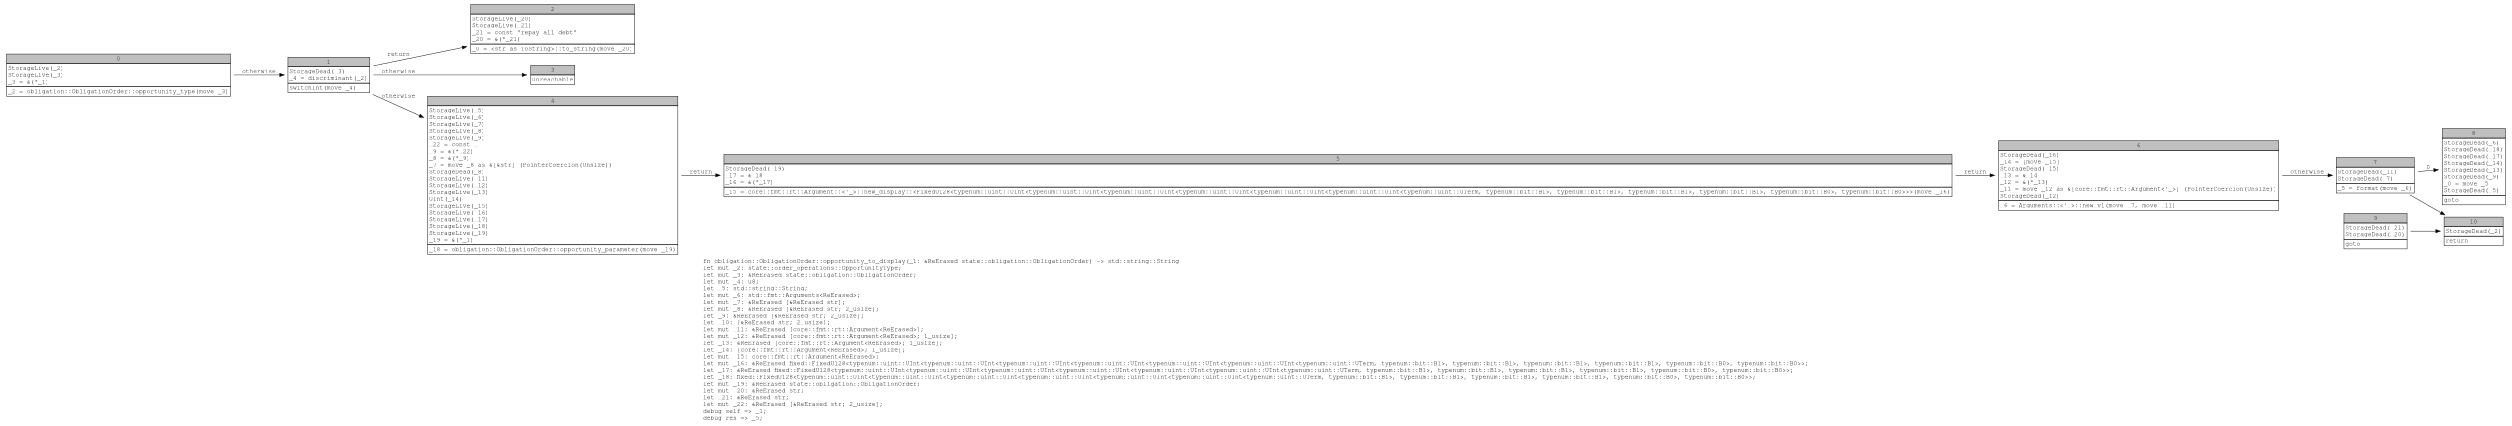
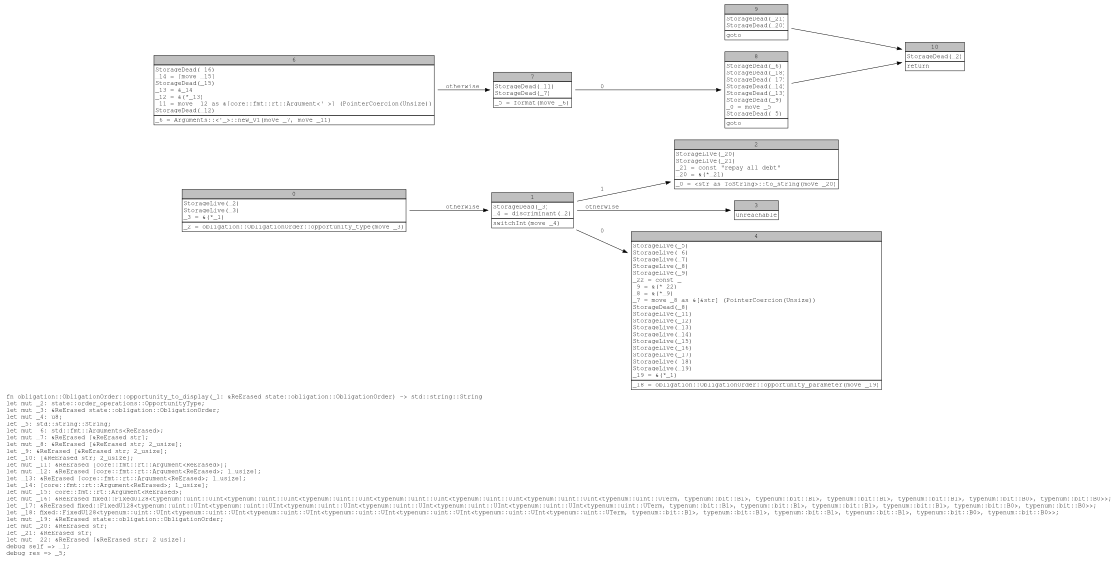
(399, 54) -> (602, 189)
(399, 96) -> (602, 231)
(1338, 175) -> none
(446, 199) -> (663, 334)
(2425, 204) -> (844, 73)
